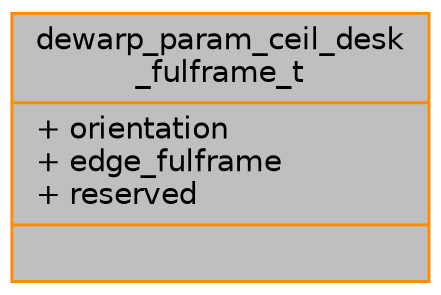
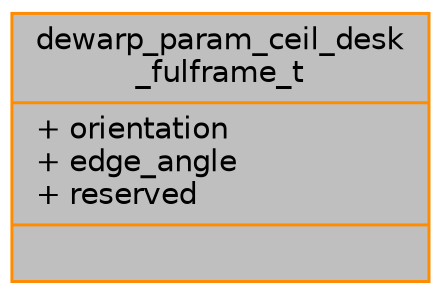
(159, 162) -> (137, 162)
